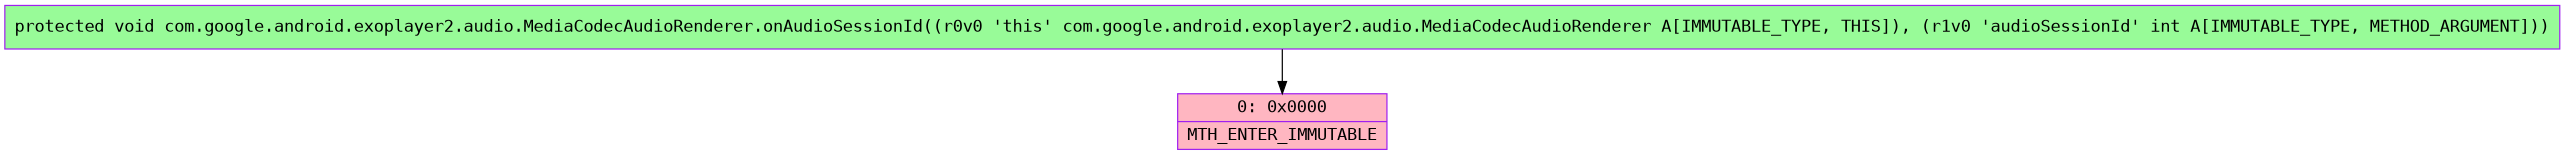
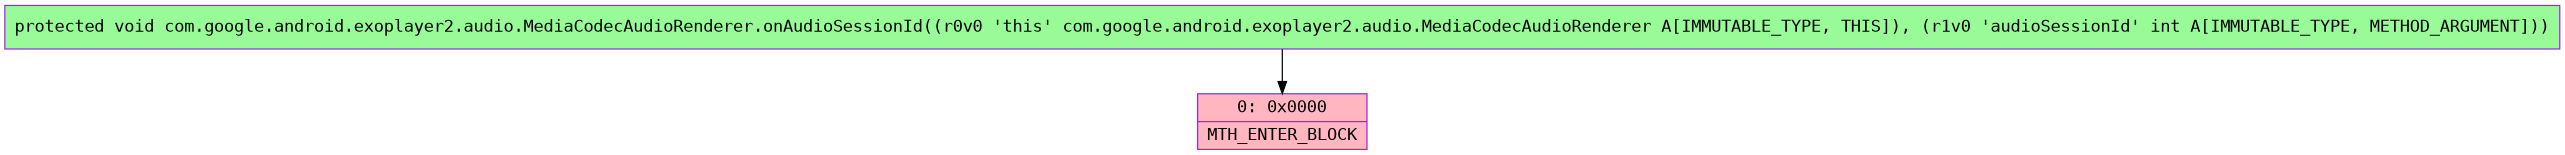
(1282, 135) -> (1282, 135)
